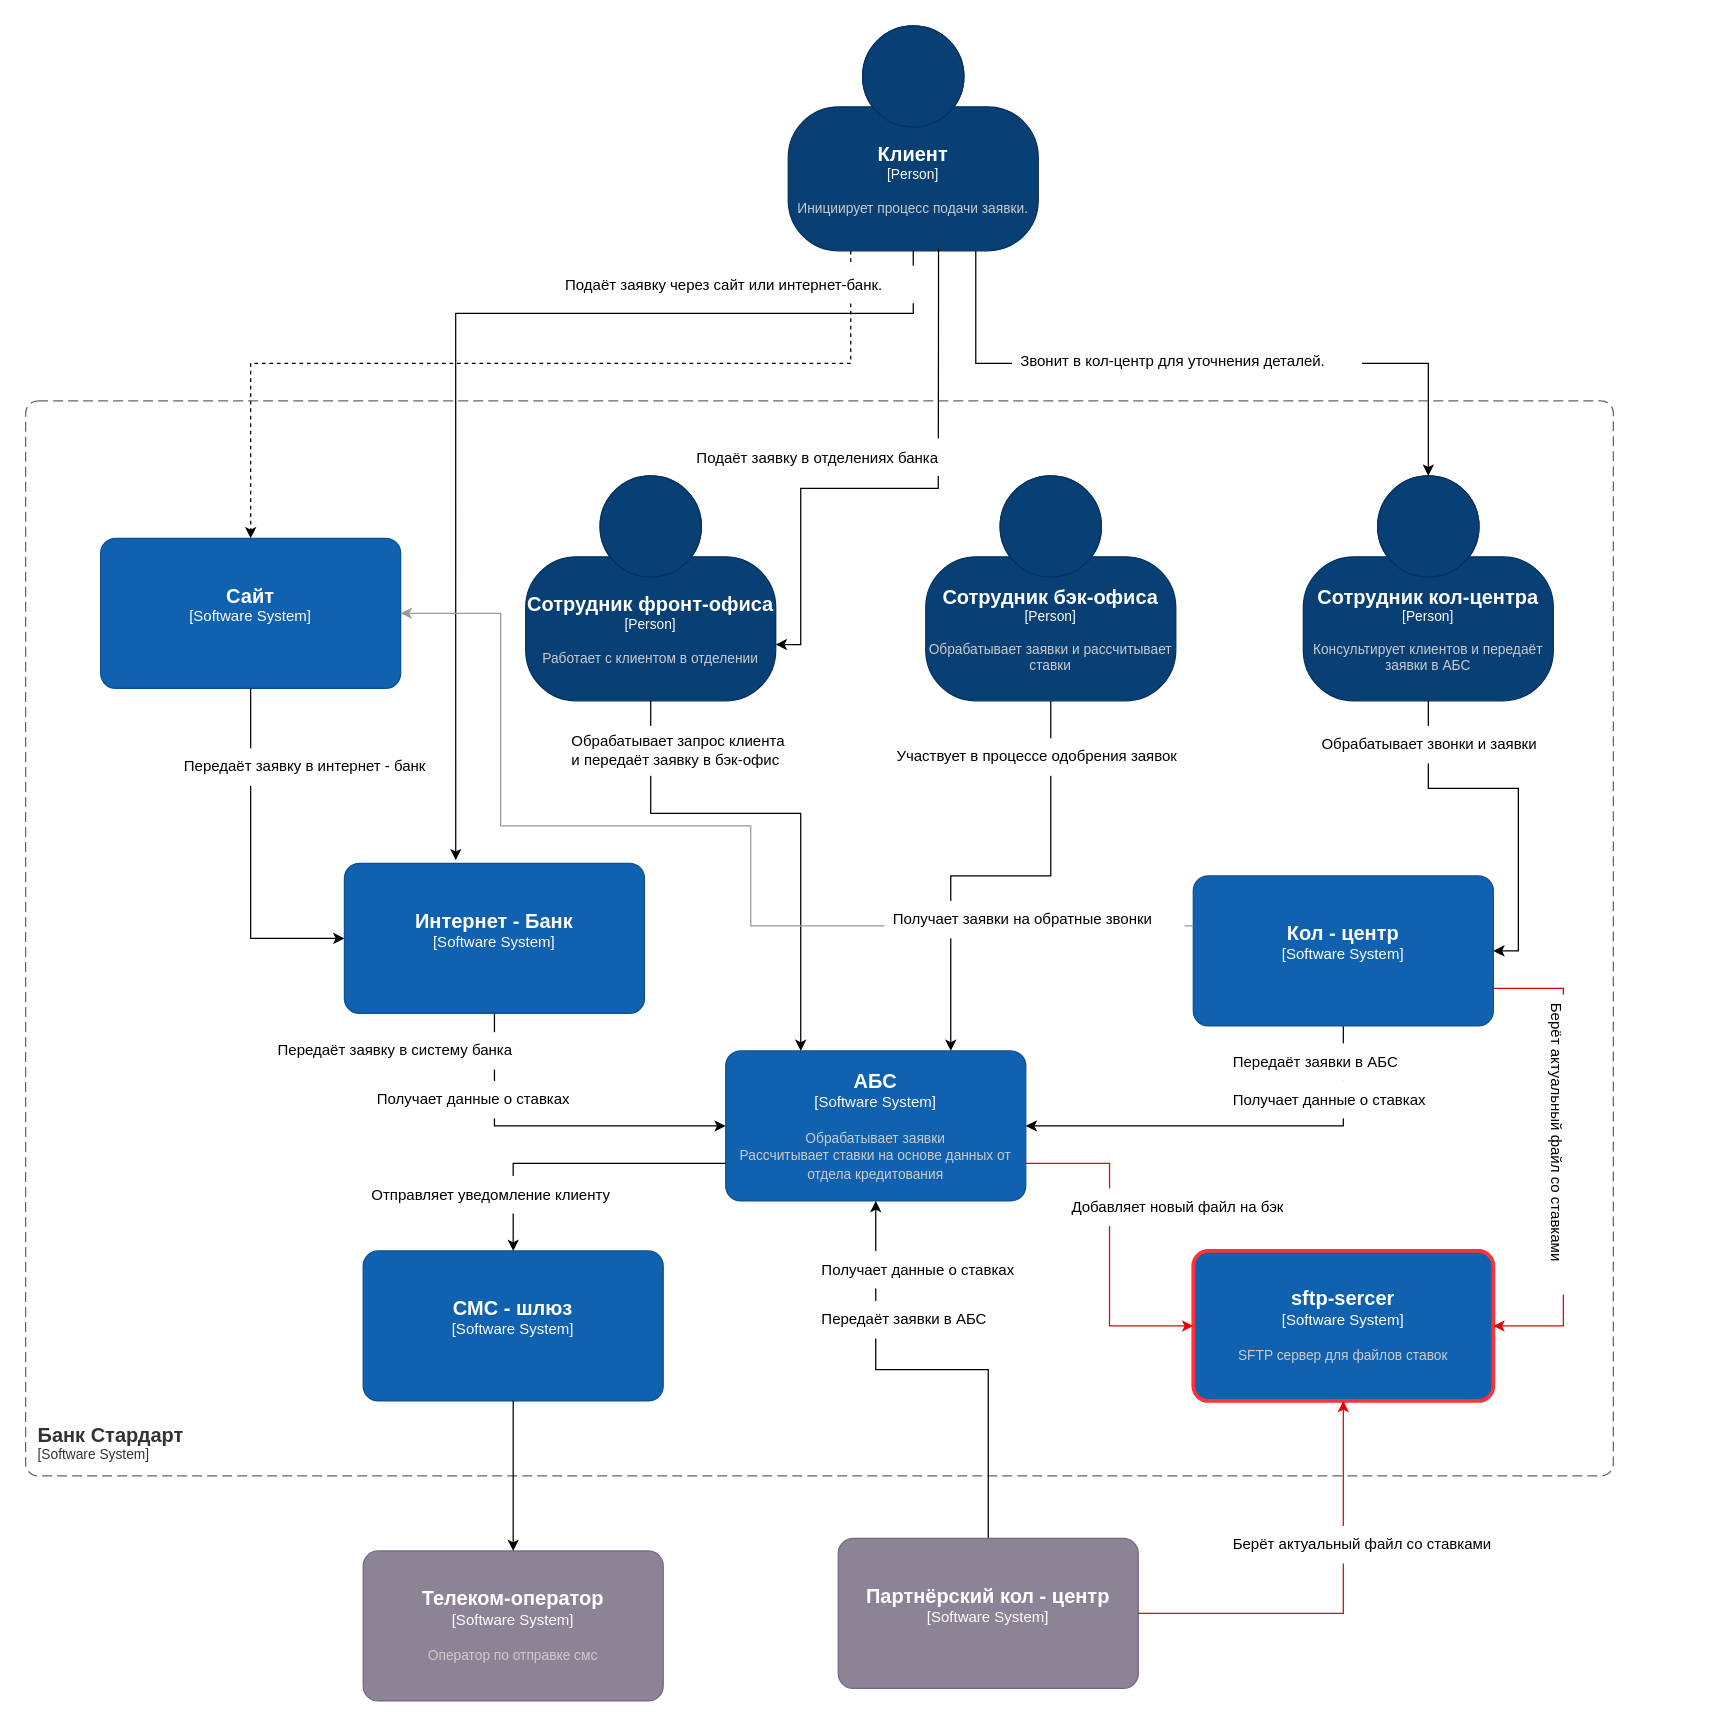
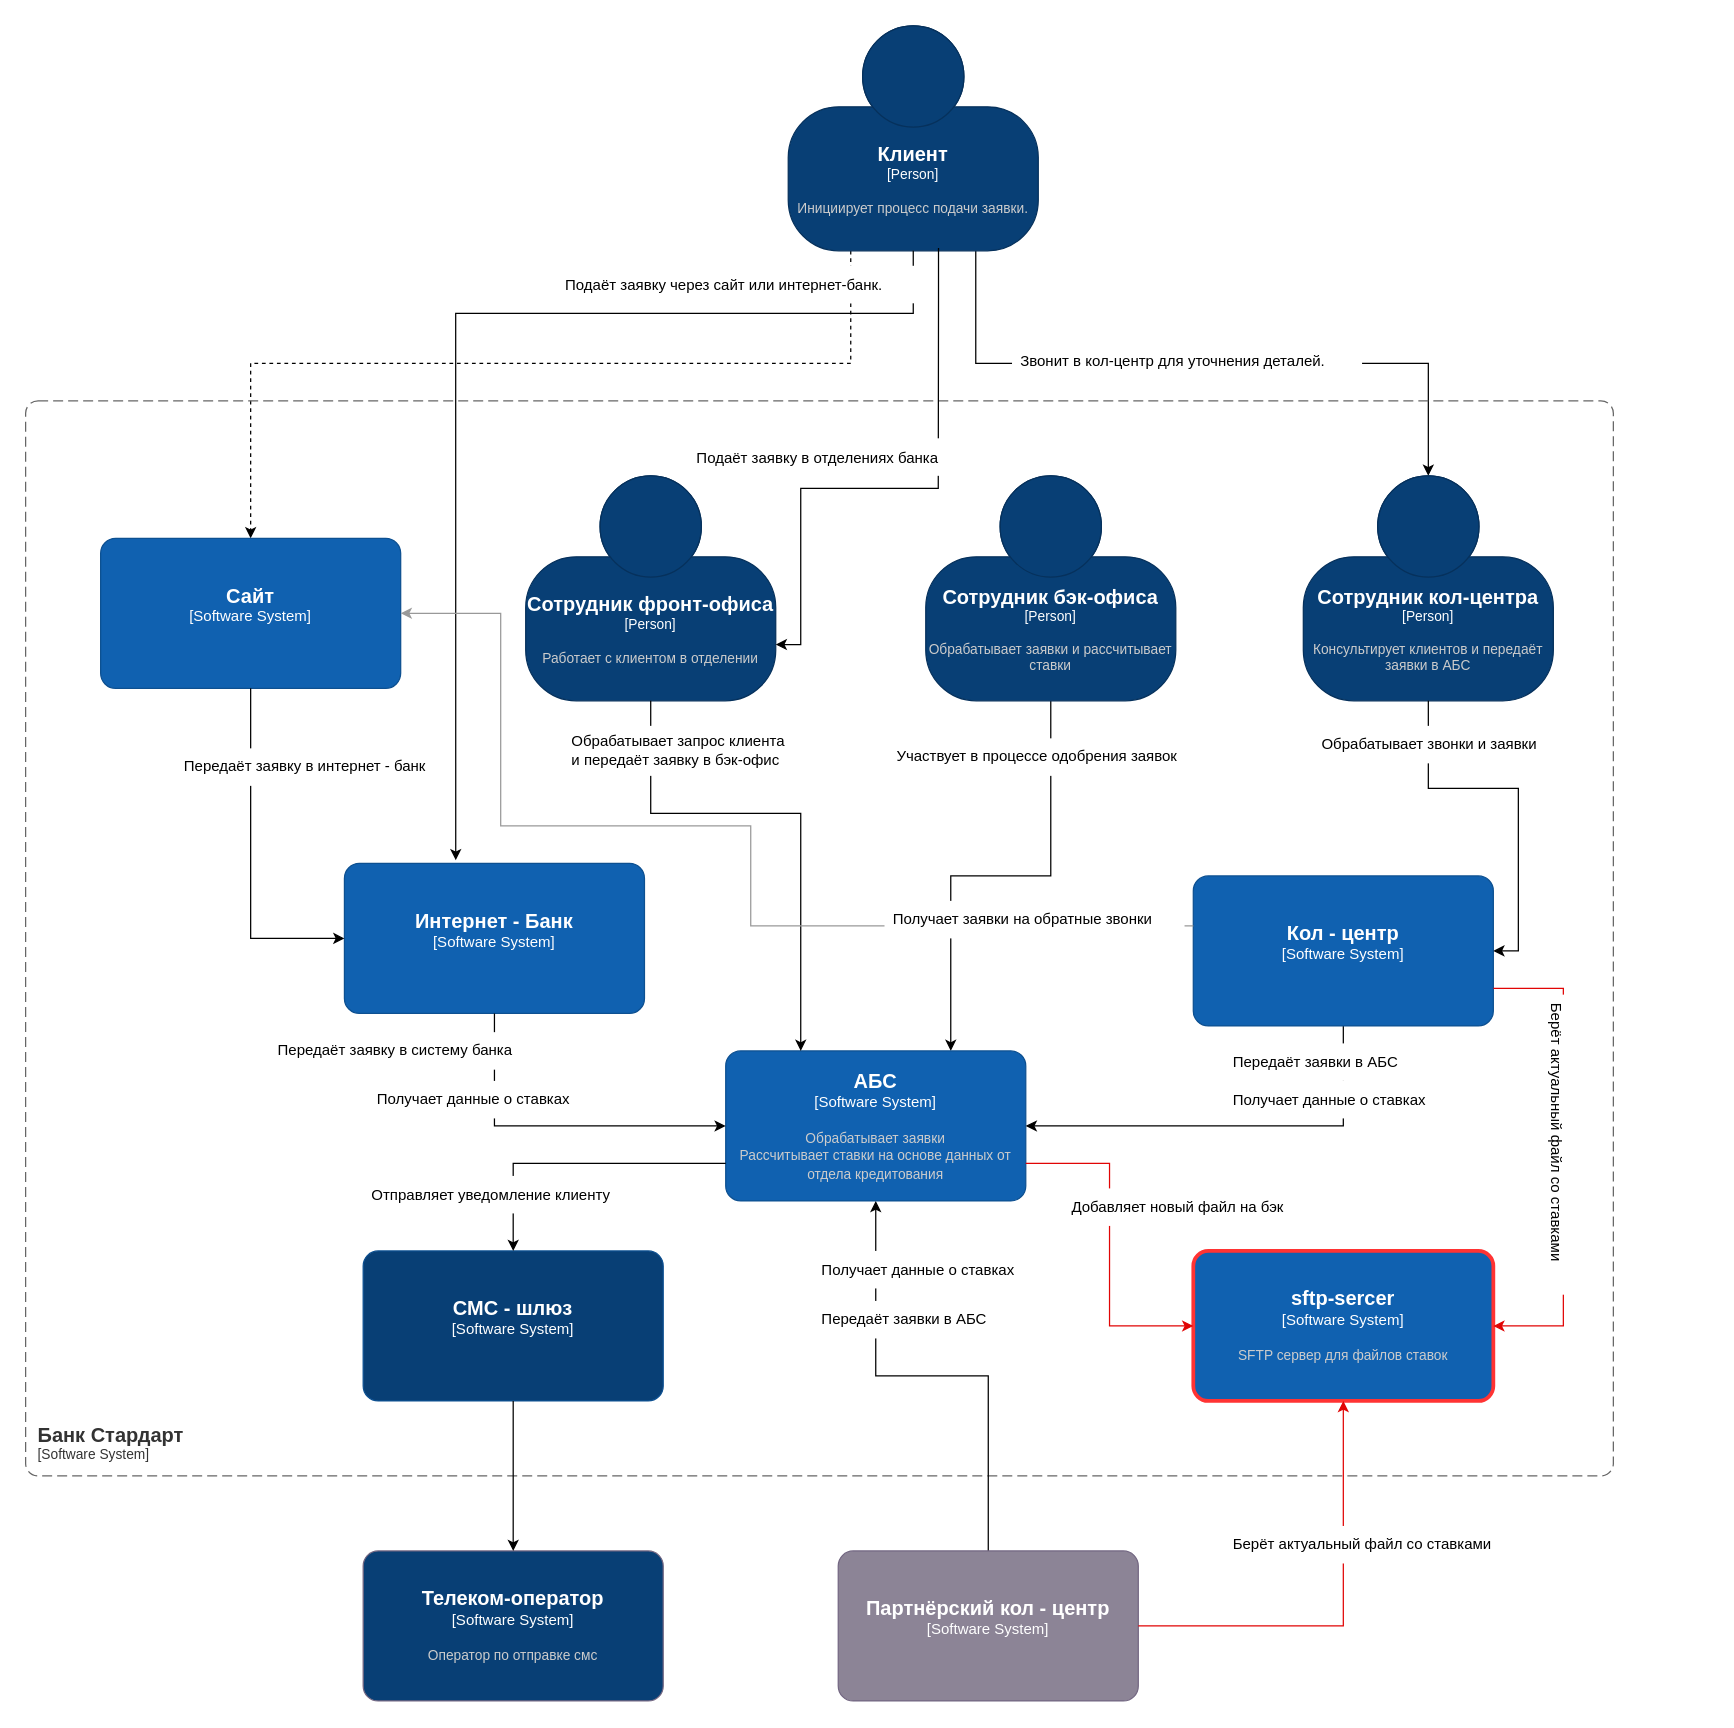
(513, 1326) -> (513, 1326)
(988, 1613) -> (988, 1626)
(513, 1626) -> (513, 1626)
